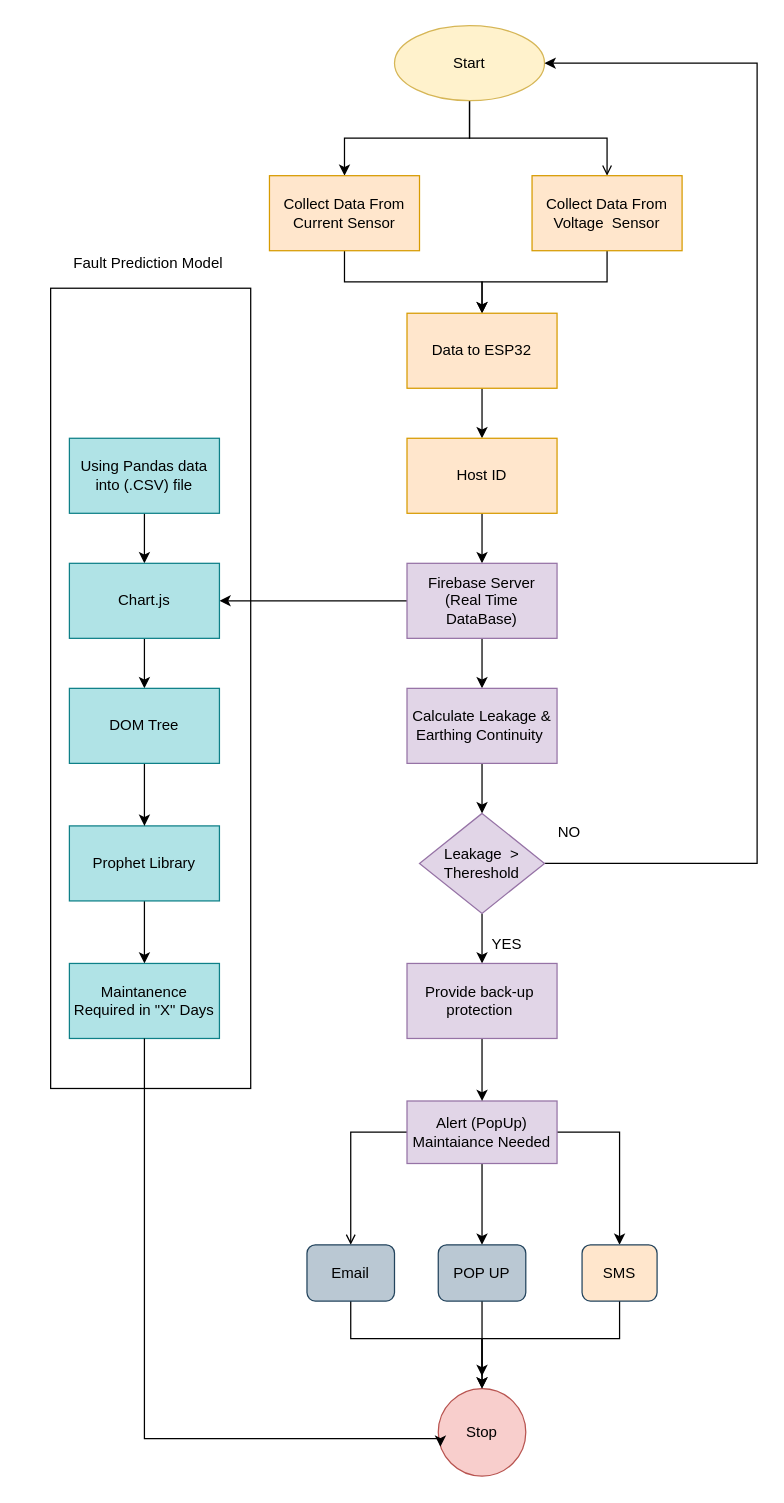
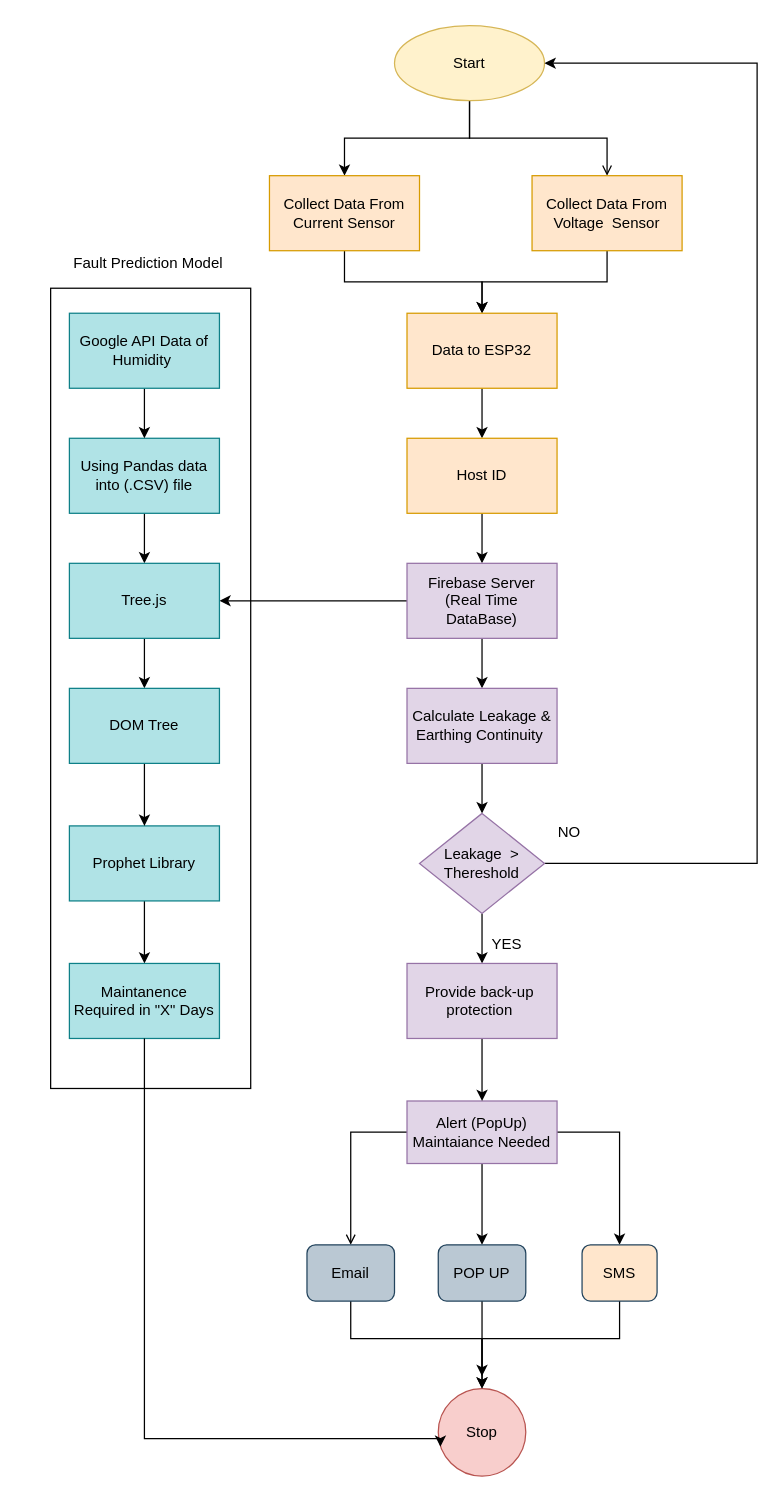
none -> (144, 351)
none -> (144, 409)
(144, 601) -> (144, 601)
